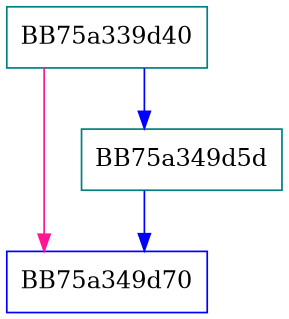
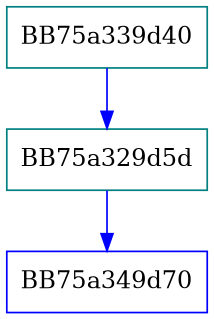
(44, 151) -> none
(182, 160) -> (107, 160)
